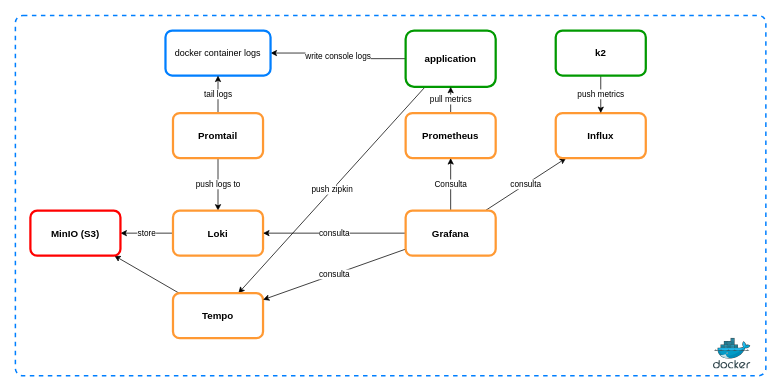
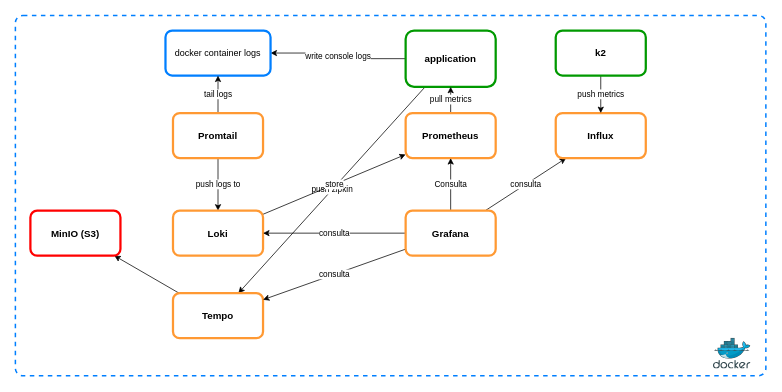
(146, 233) -> (331, 185)
